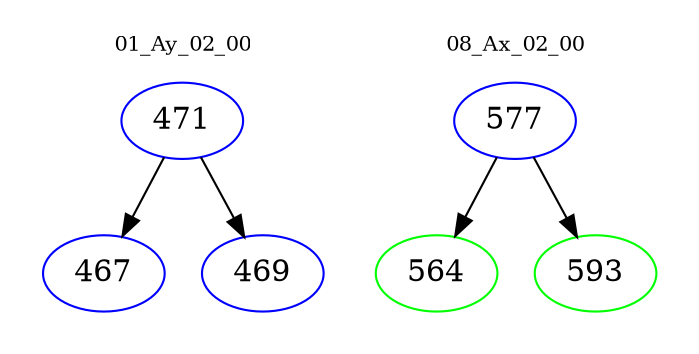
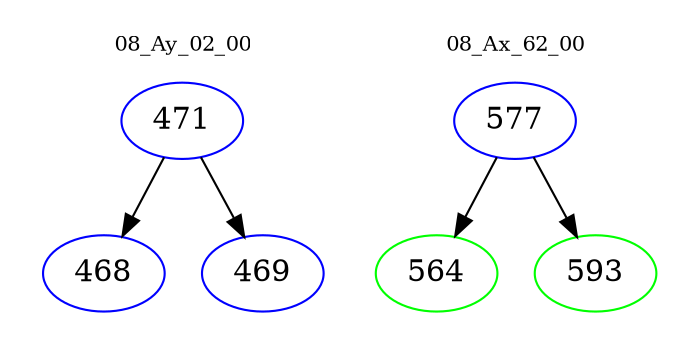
(183, 46) -> (183, 46)
(516, 46) -> (516, 46)
(104, 273) -> (104, 273)
